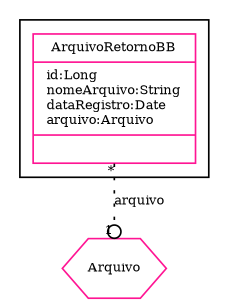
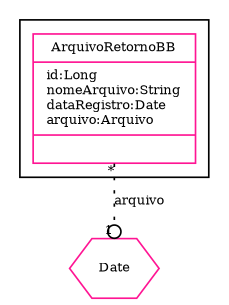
(114, 268) -> (114, 268)
